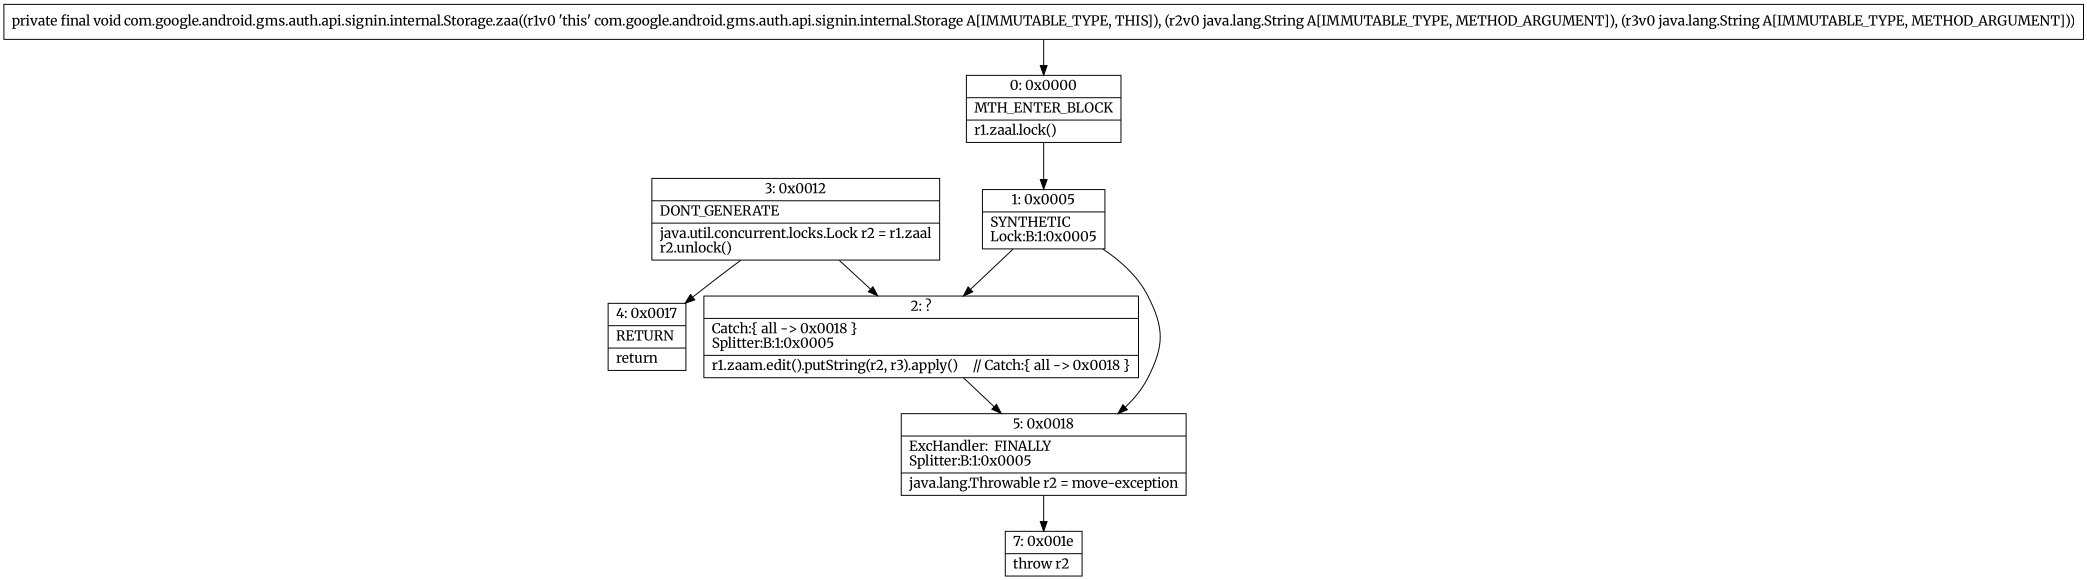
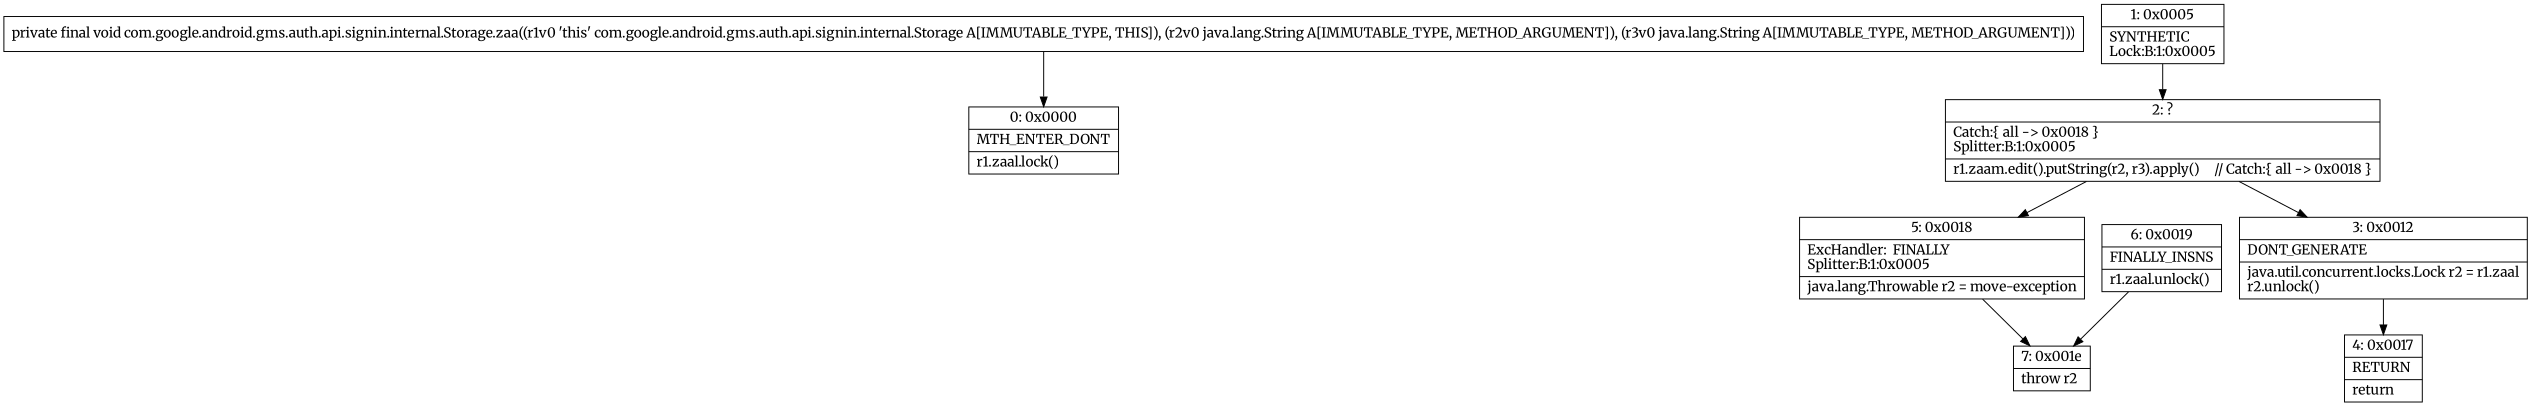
(1044, 108) -> (1044, 140)
(1044, 161) -> none
none -> (2162, 258)
(855, 275) -> (2269, 197)
(1158, 323) -> none
